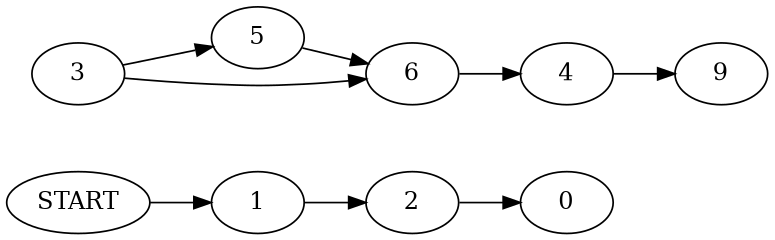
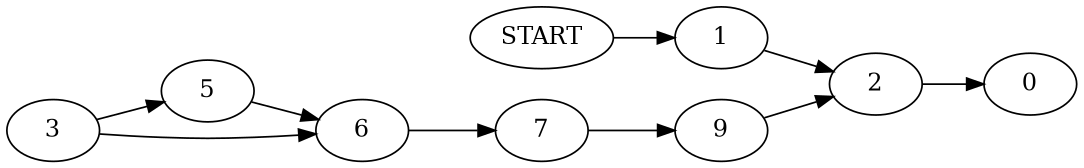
(567, 74) -> (542, 130)
none -> (790, 110)
